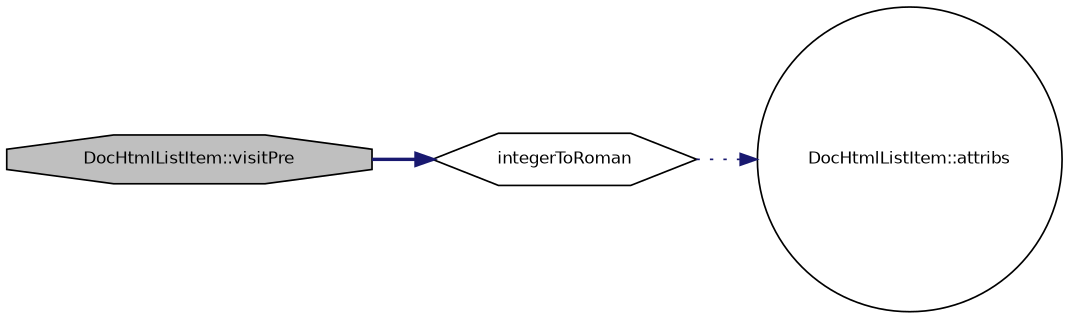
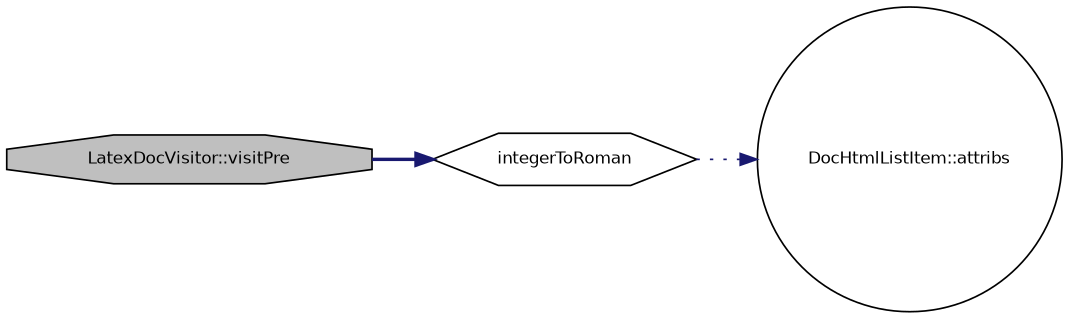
(189, 159) -> (189, 159)
